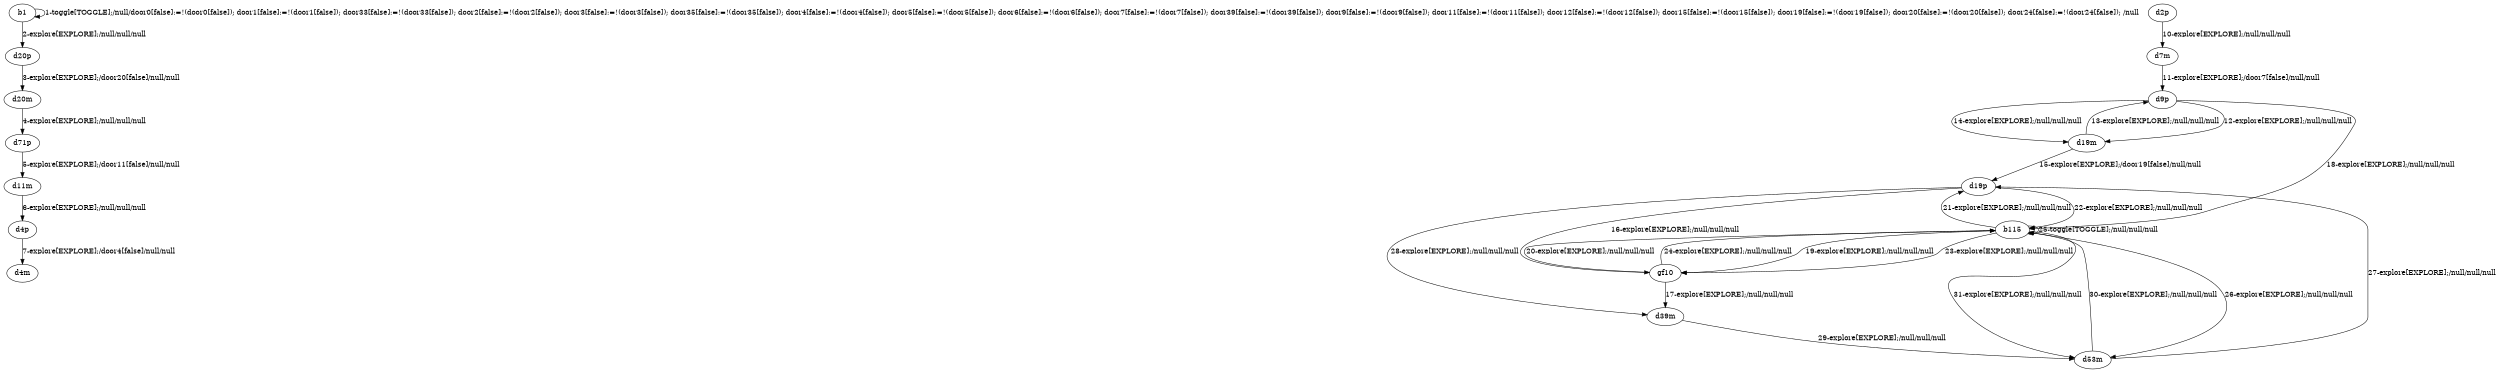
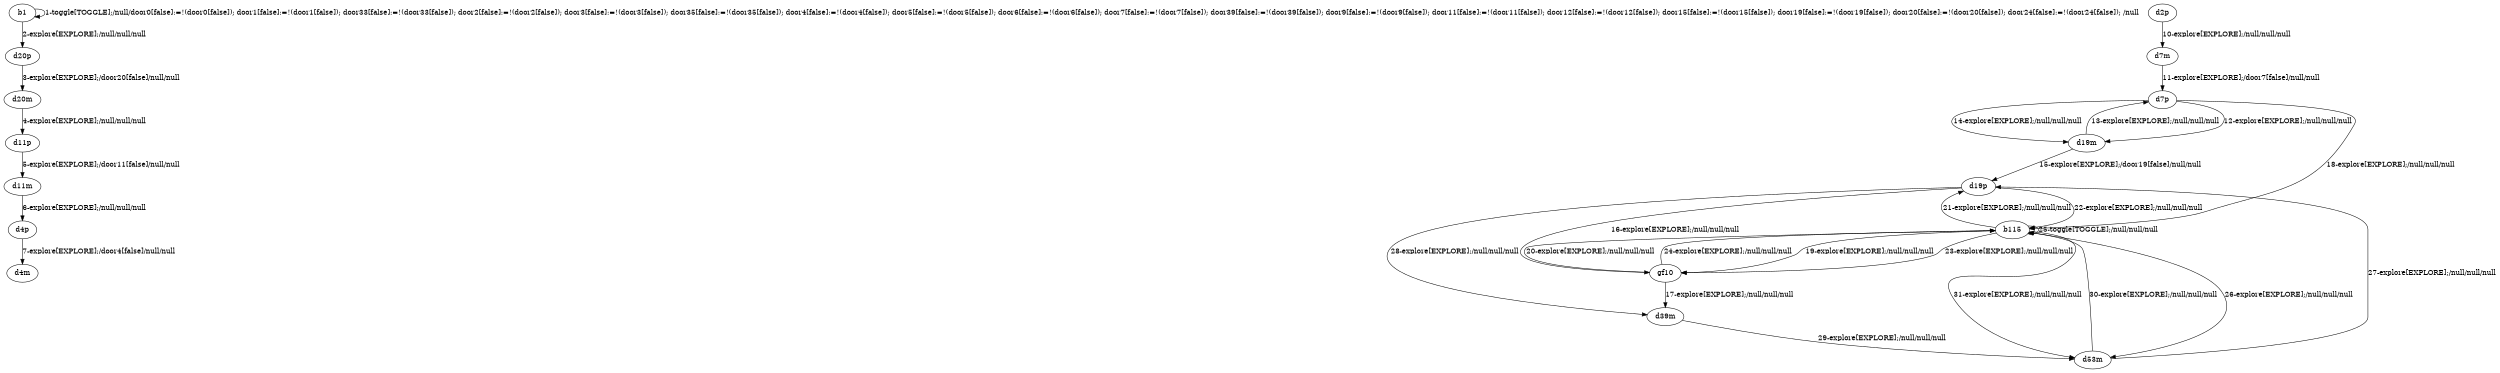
(2162, 100) -> (2162, 100)
(22, 143) -> (22, 143)
